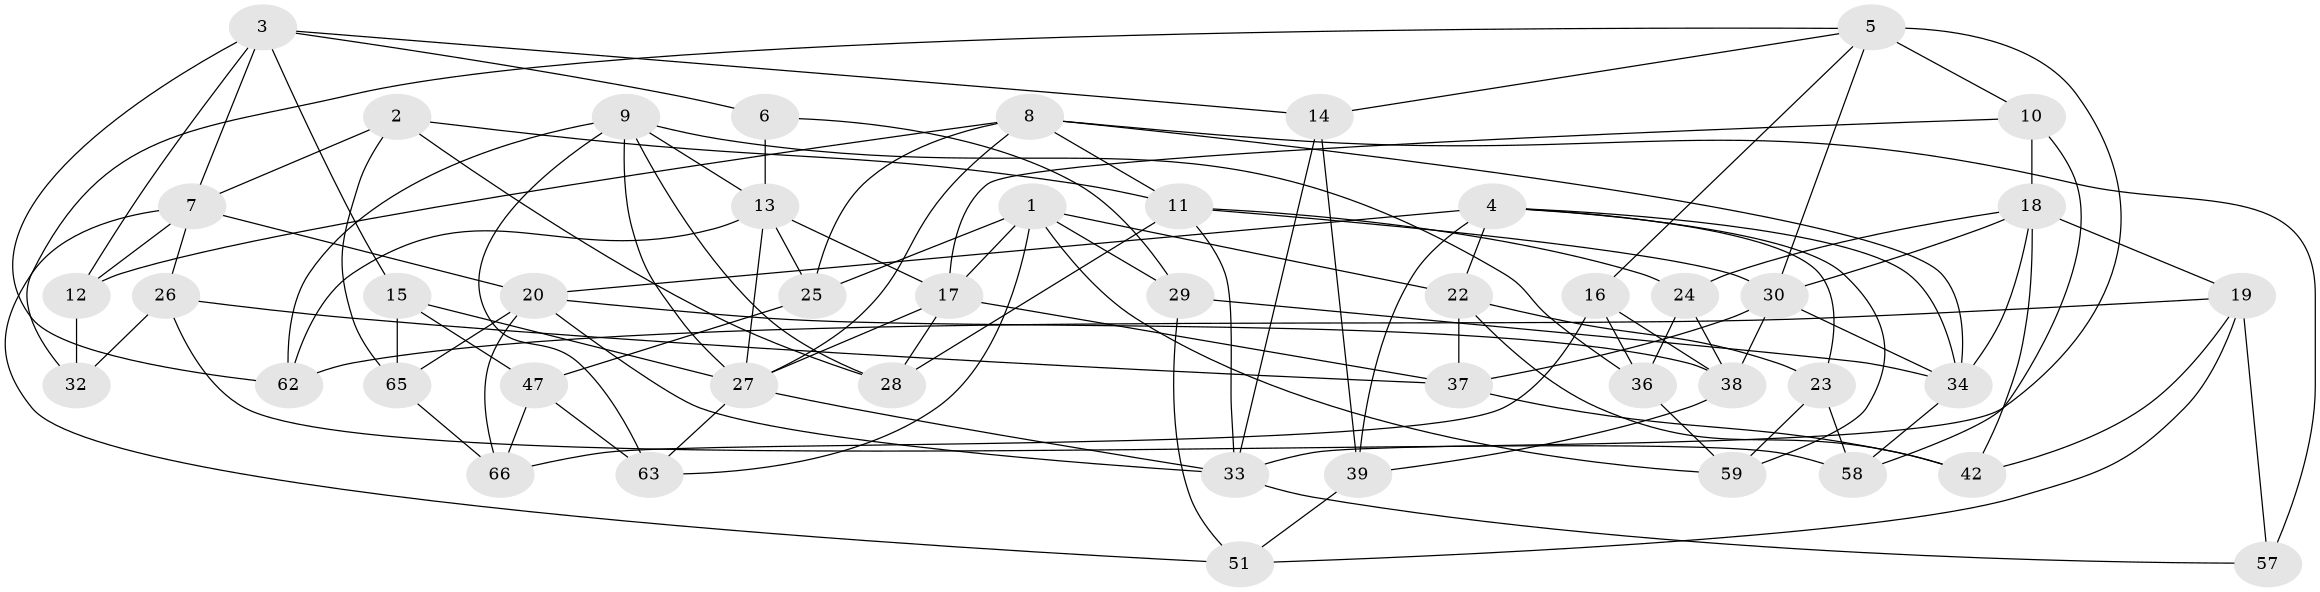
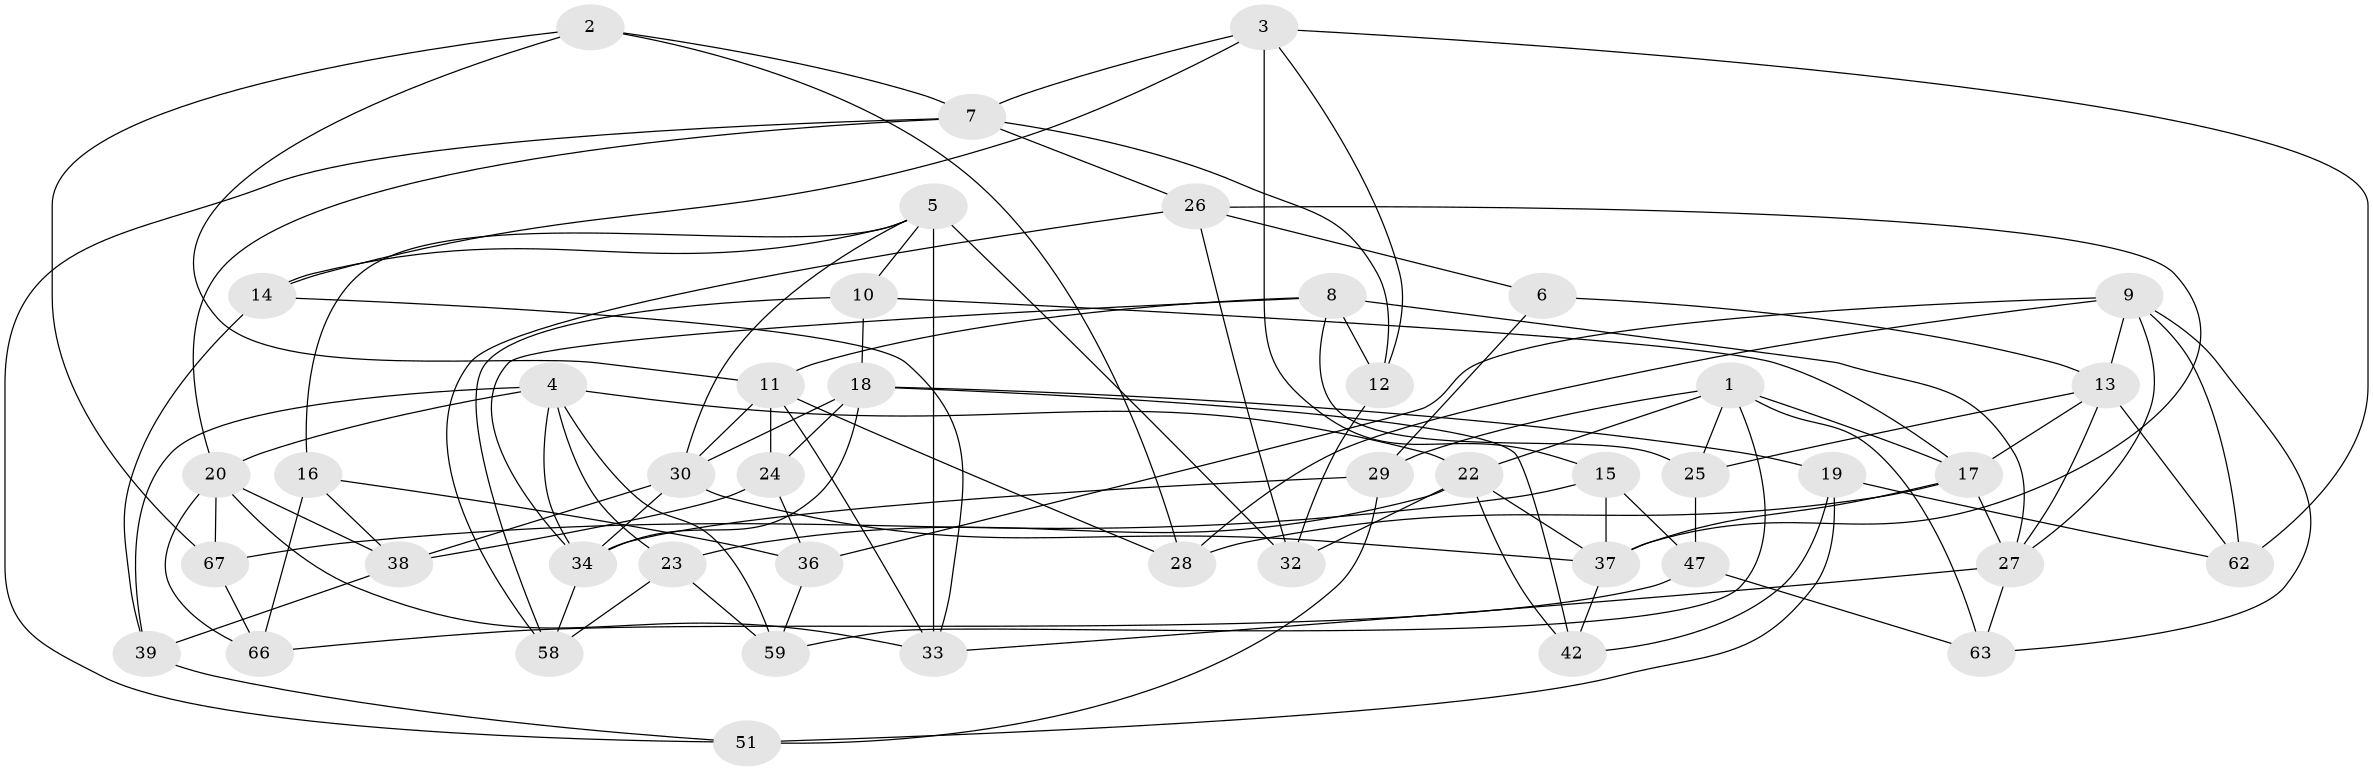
(494, 63) -> (1376, 253)
(642, 358) -> (1606, 523)
(397, 385) -> (215, 564)
none -> (1352, 533)
(2268, 564) -> none
